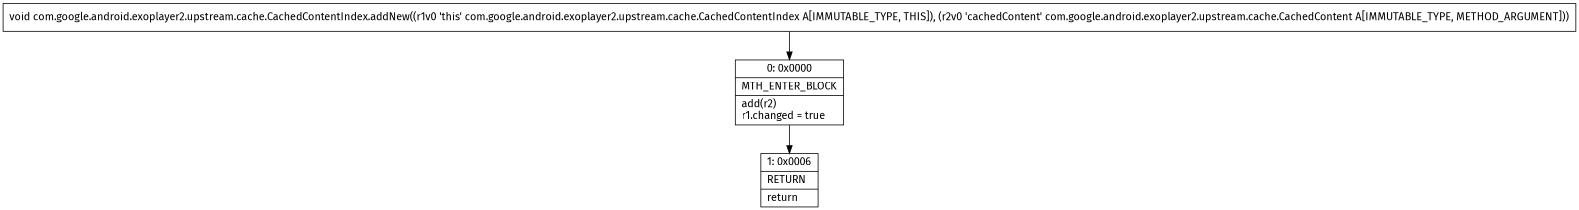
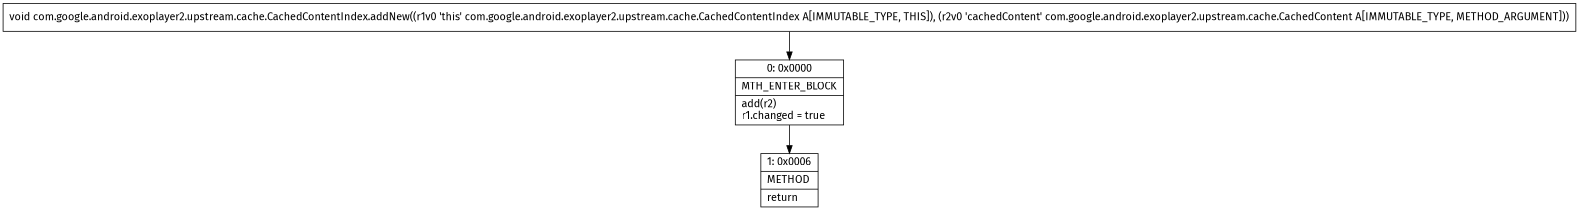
(787, 180) -> (788, 180)
